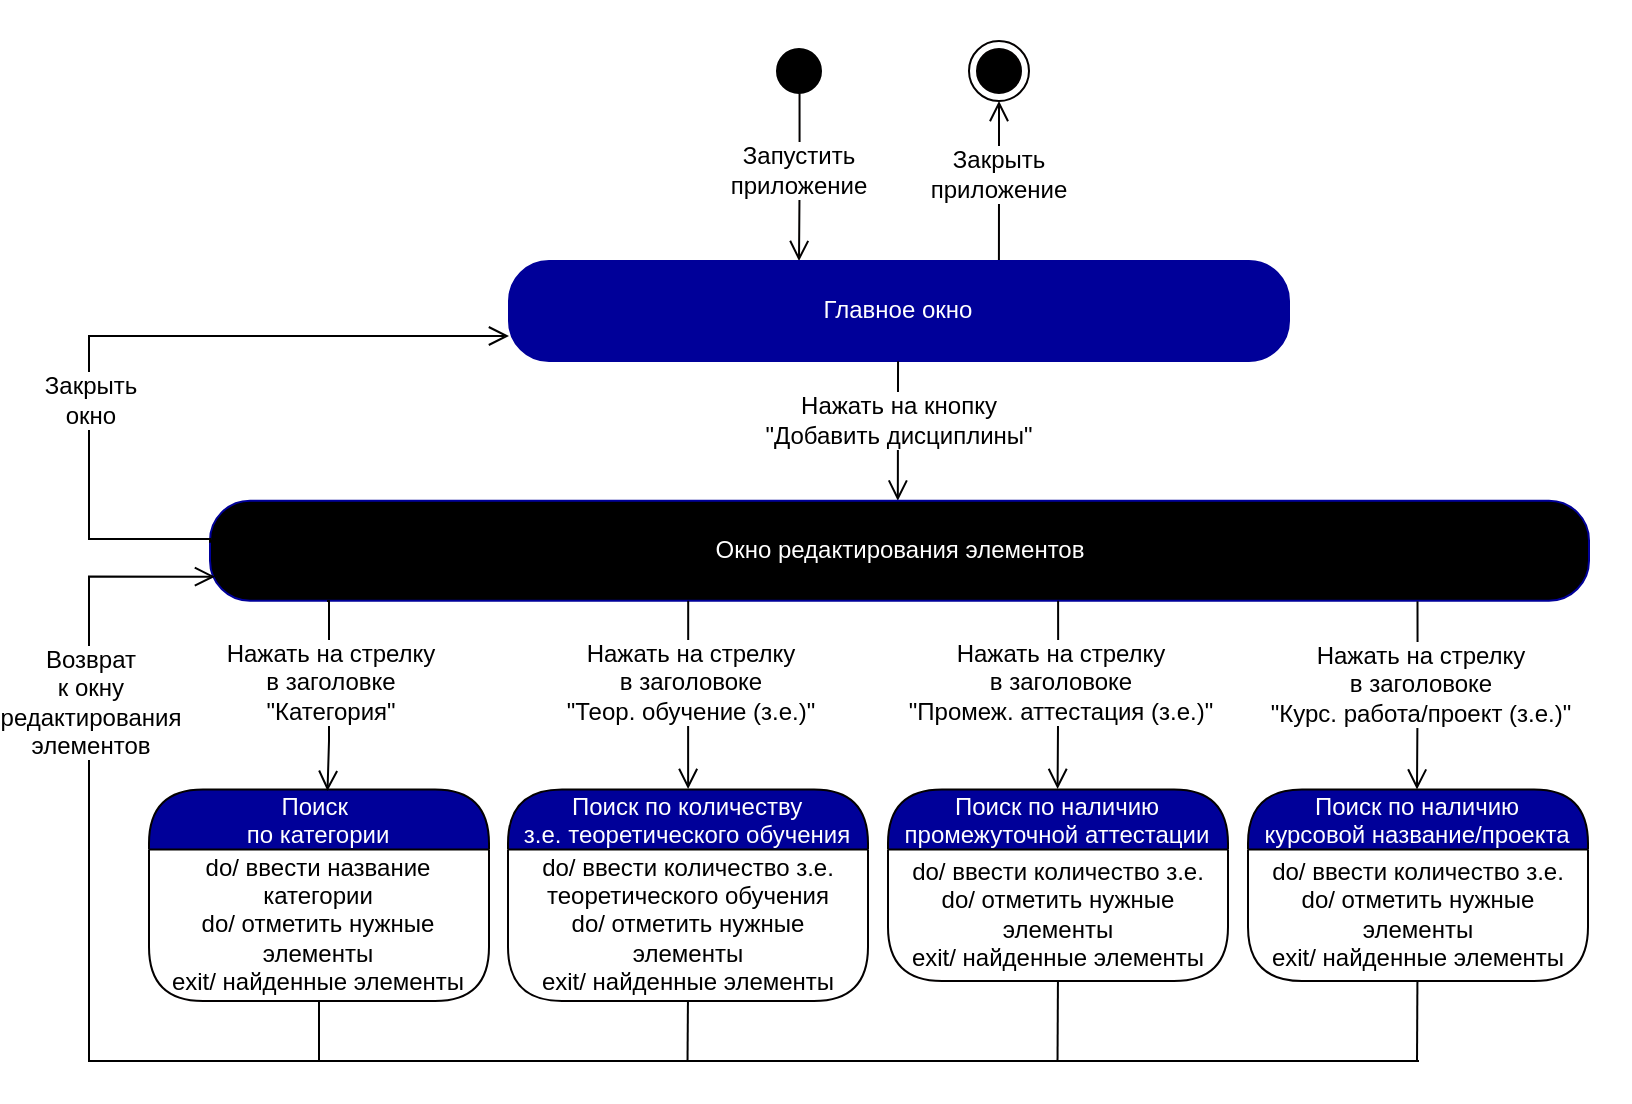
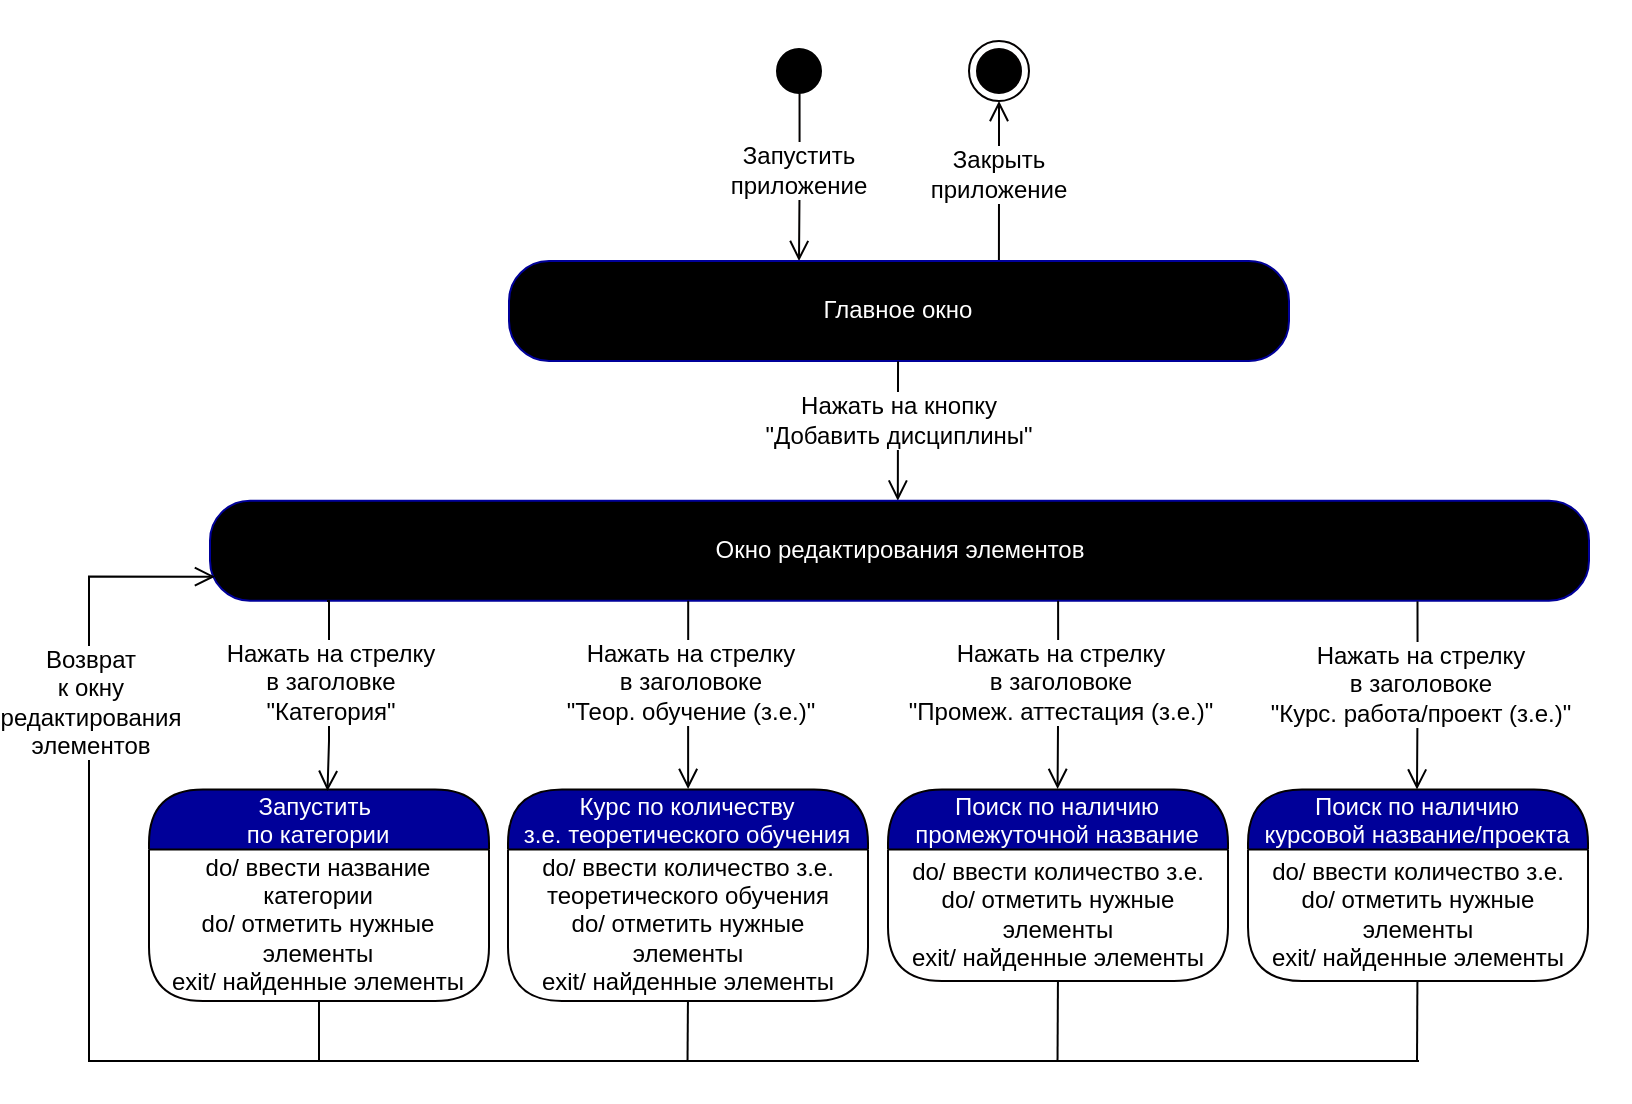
(899, 311) -> (899, 311)
(267, 336) -> none
(318, 807) -> (318, 807)
(687, 807) -> (687, 807)
(1057, 807) -> (1057, 807)
